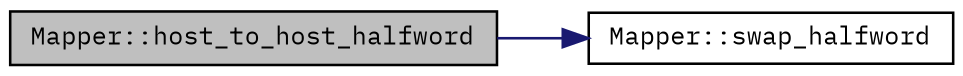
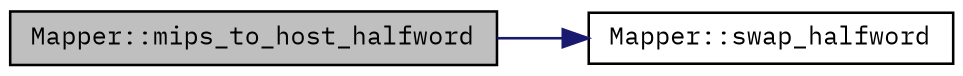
(254, 38) -> (254, 38)
